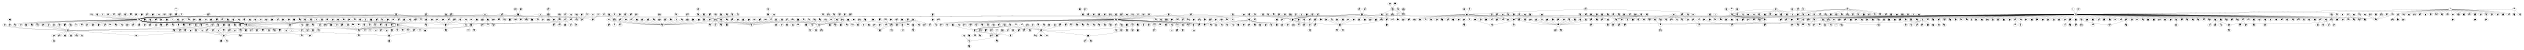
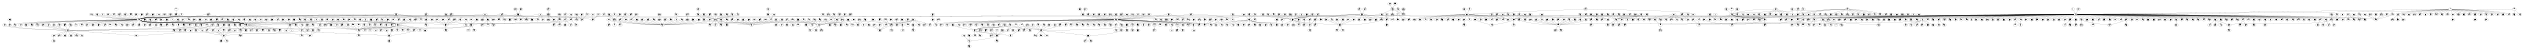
none -> (296, 25)
